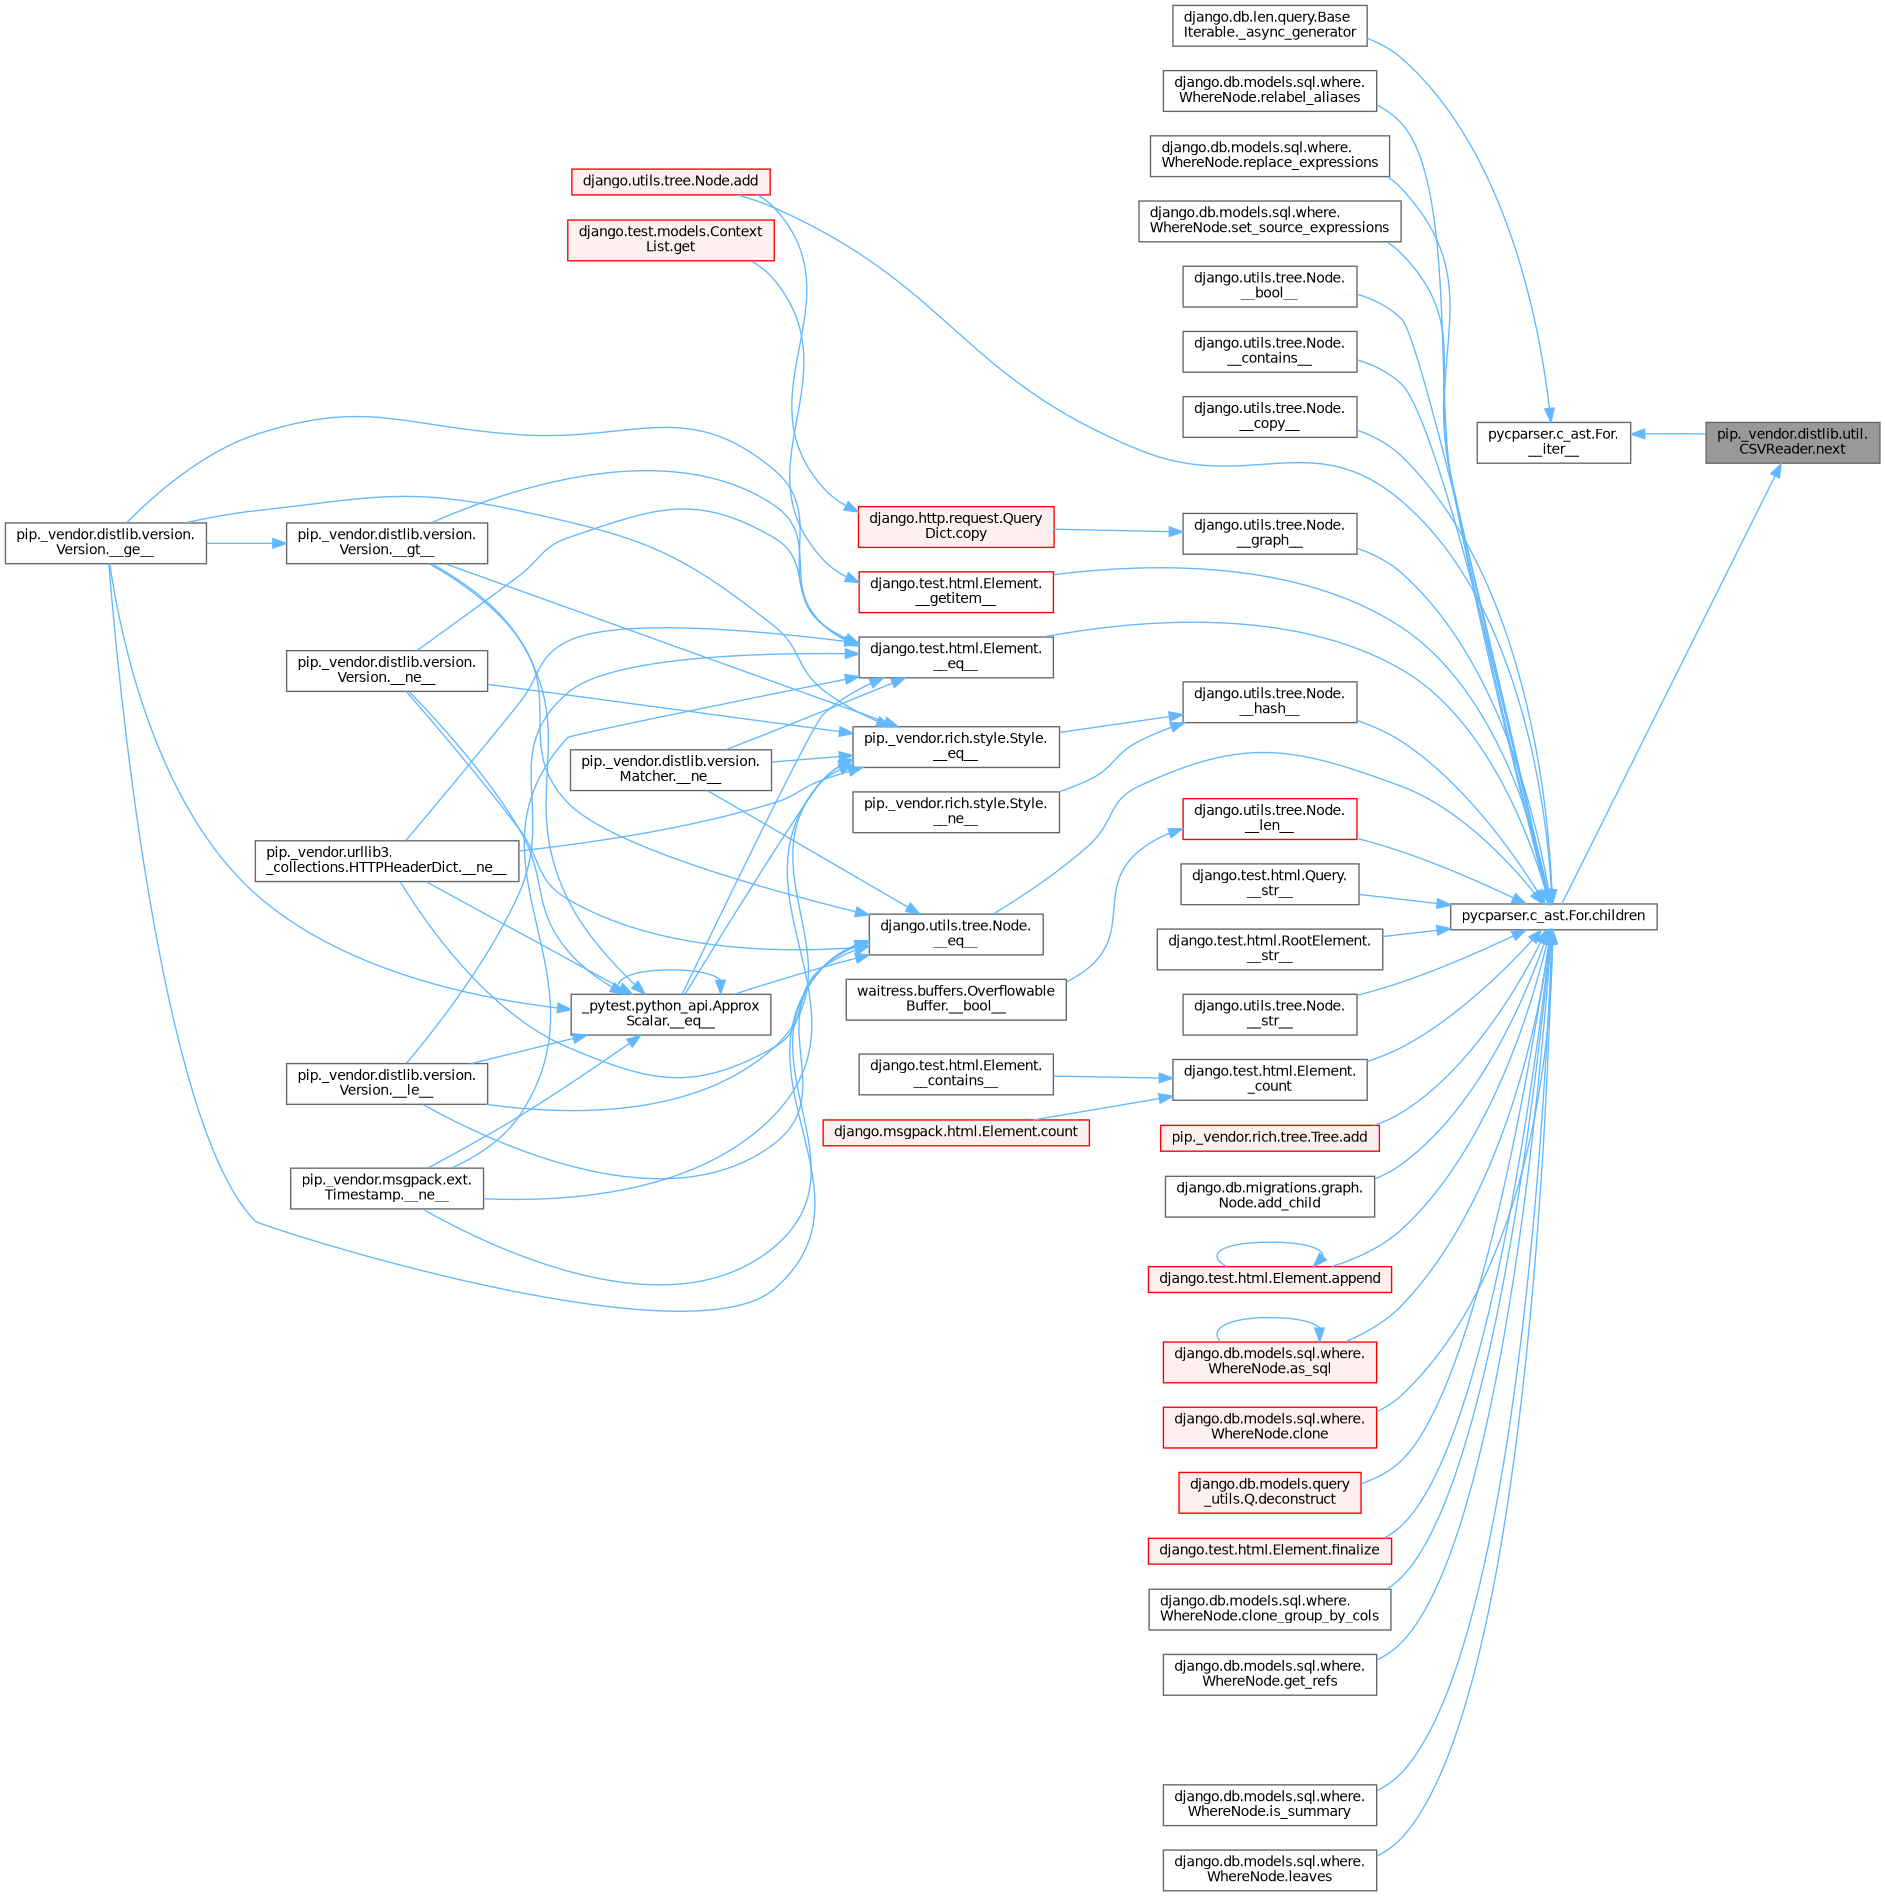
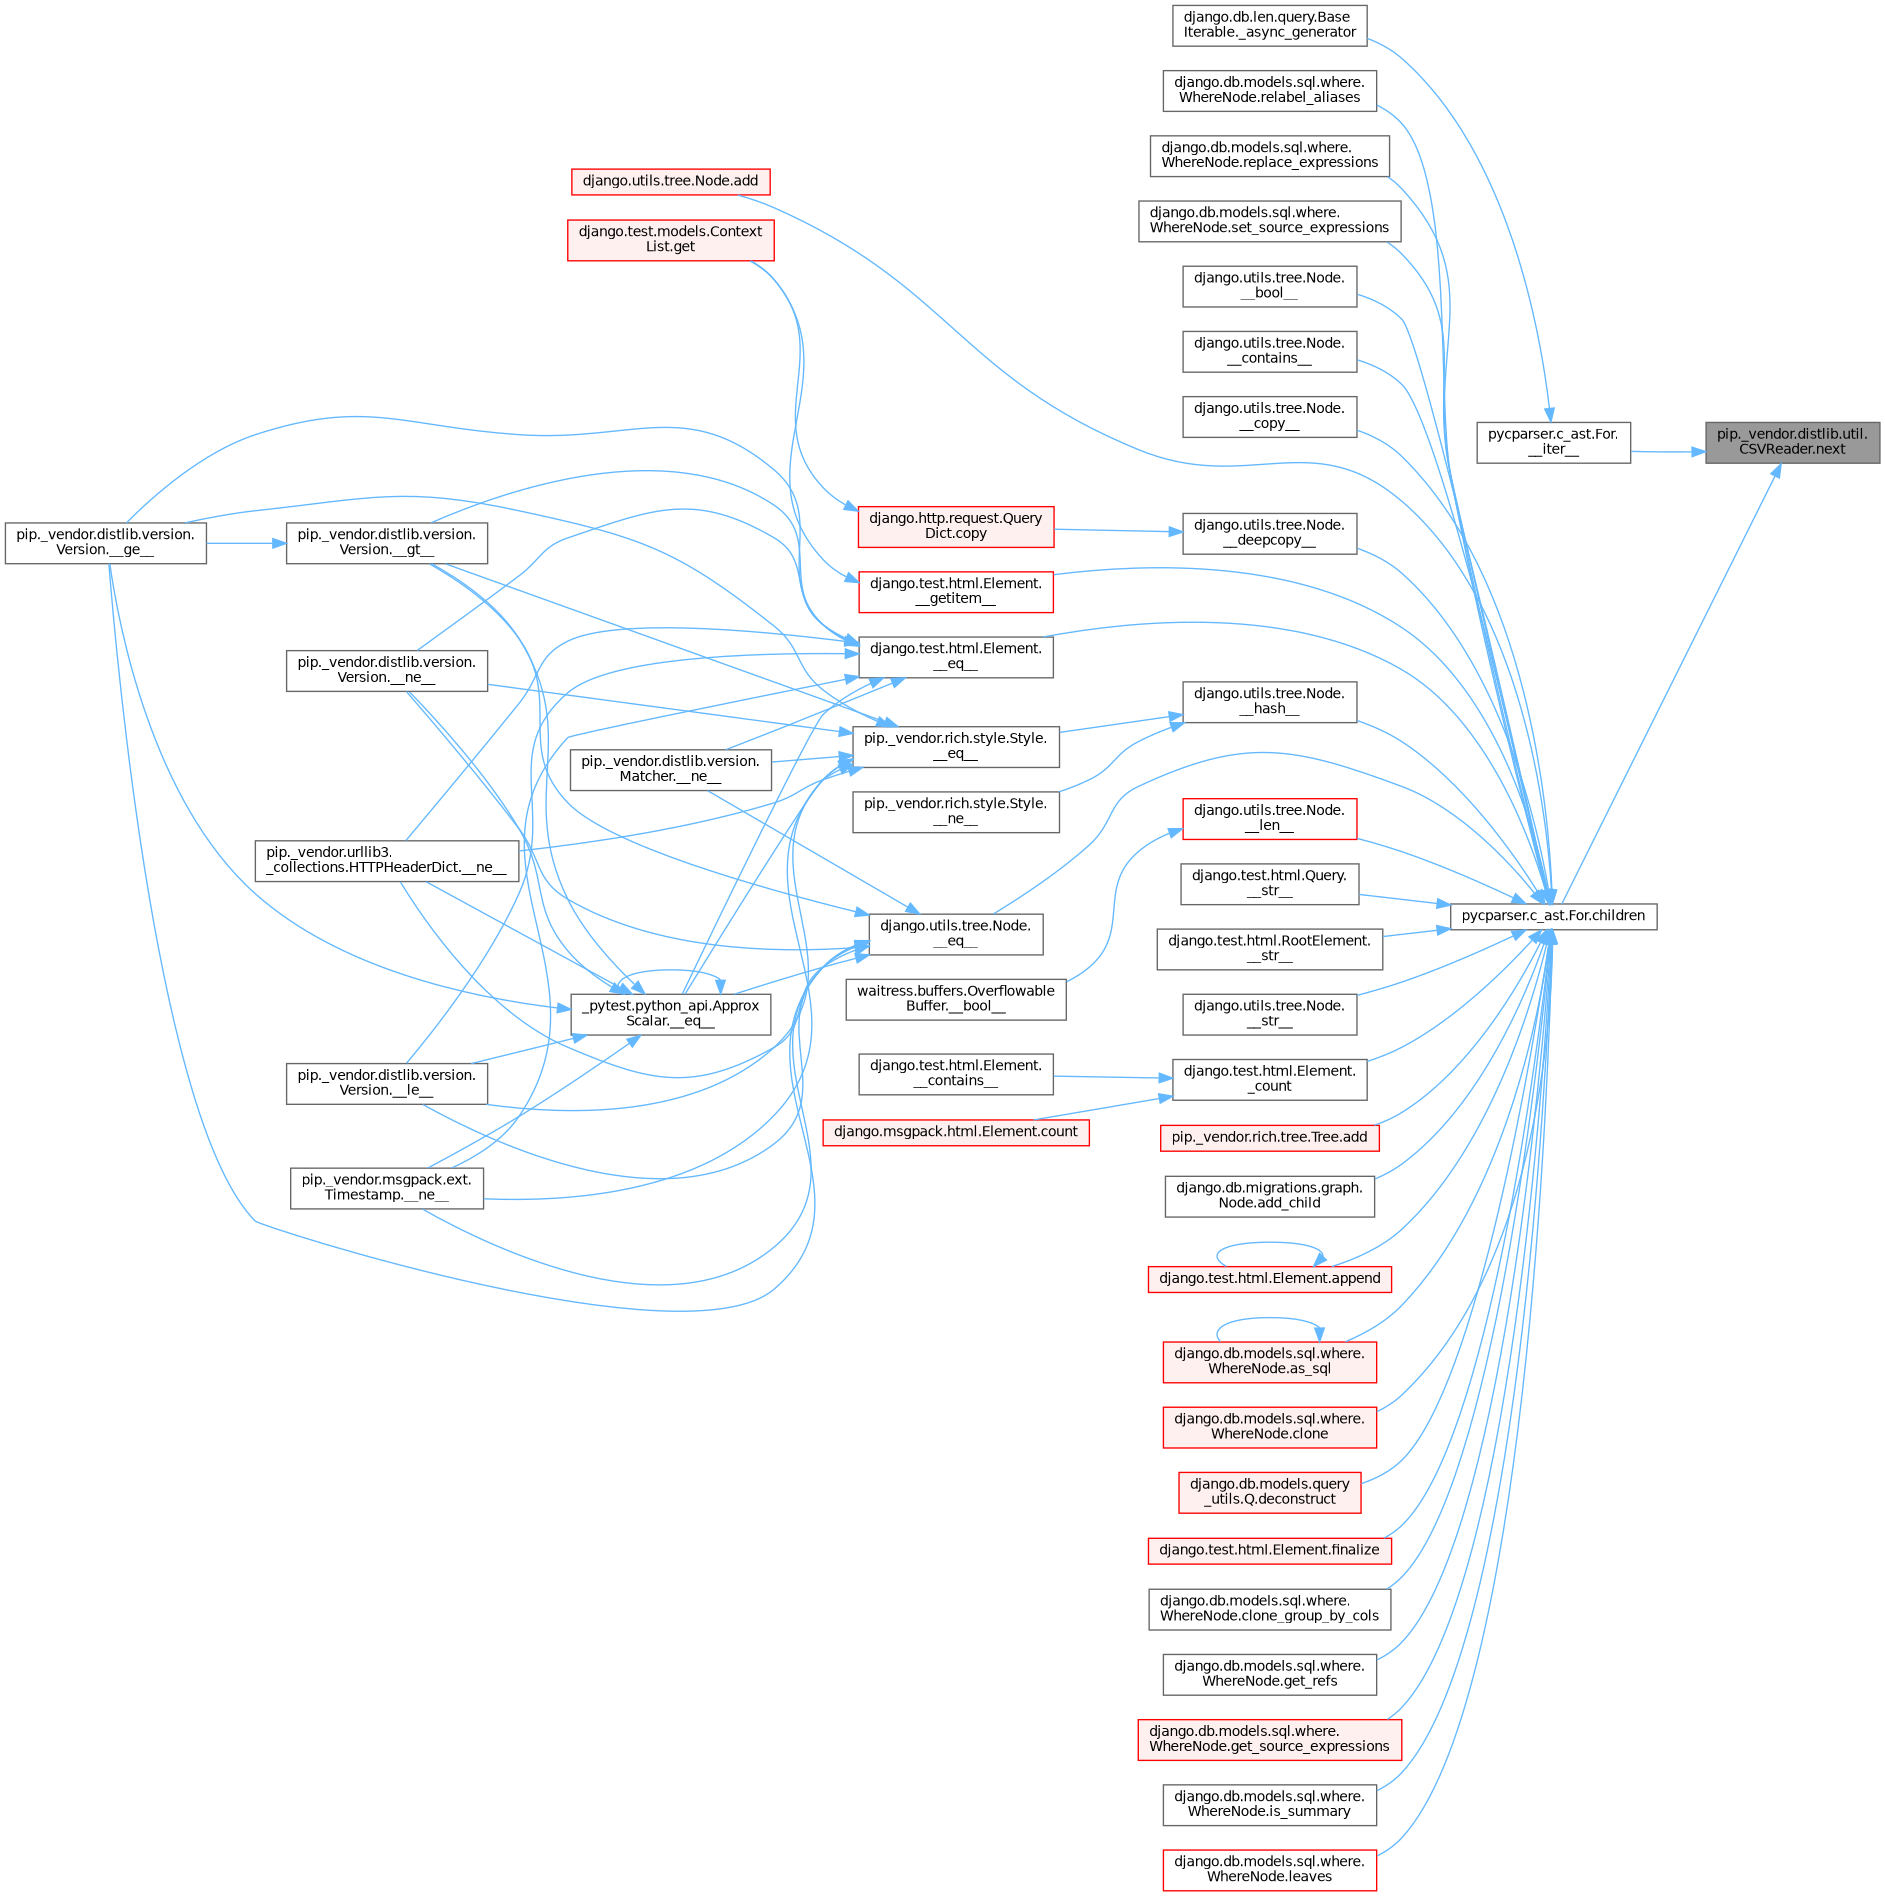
(794, 377) -> (802, 452)
(1675, 434) -> (1661, 452)
(1270, 534) -> (1270, 534)
none -> (1270, 1740)
(1270, 1870) -> (1270, 1870)
